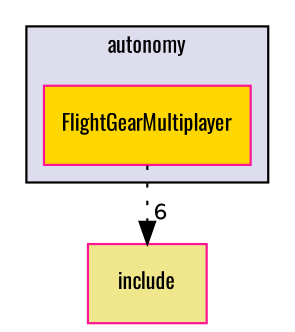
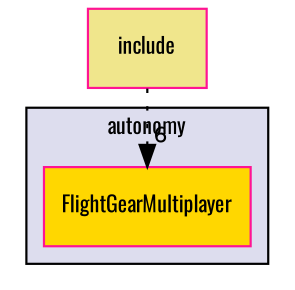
(147, 197) -> (147, 121)
